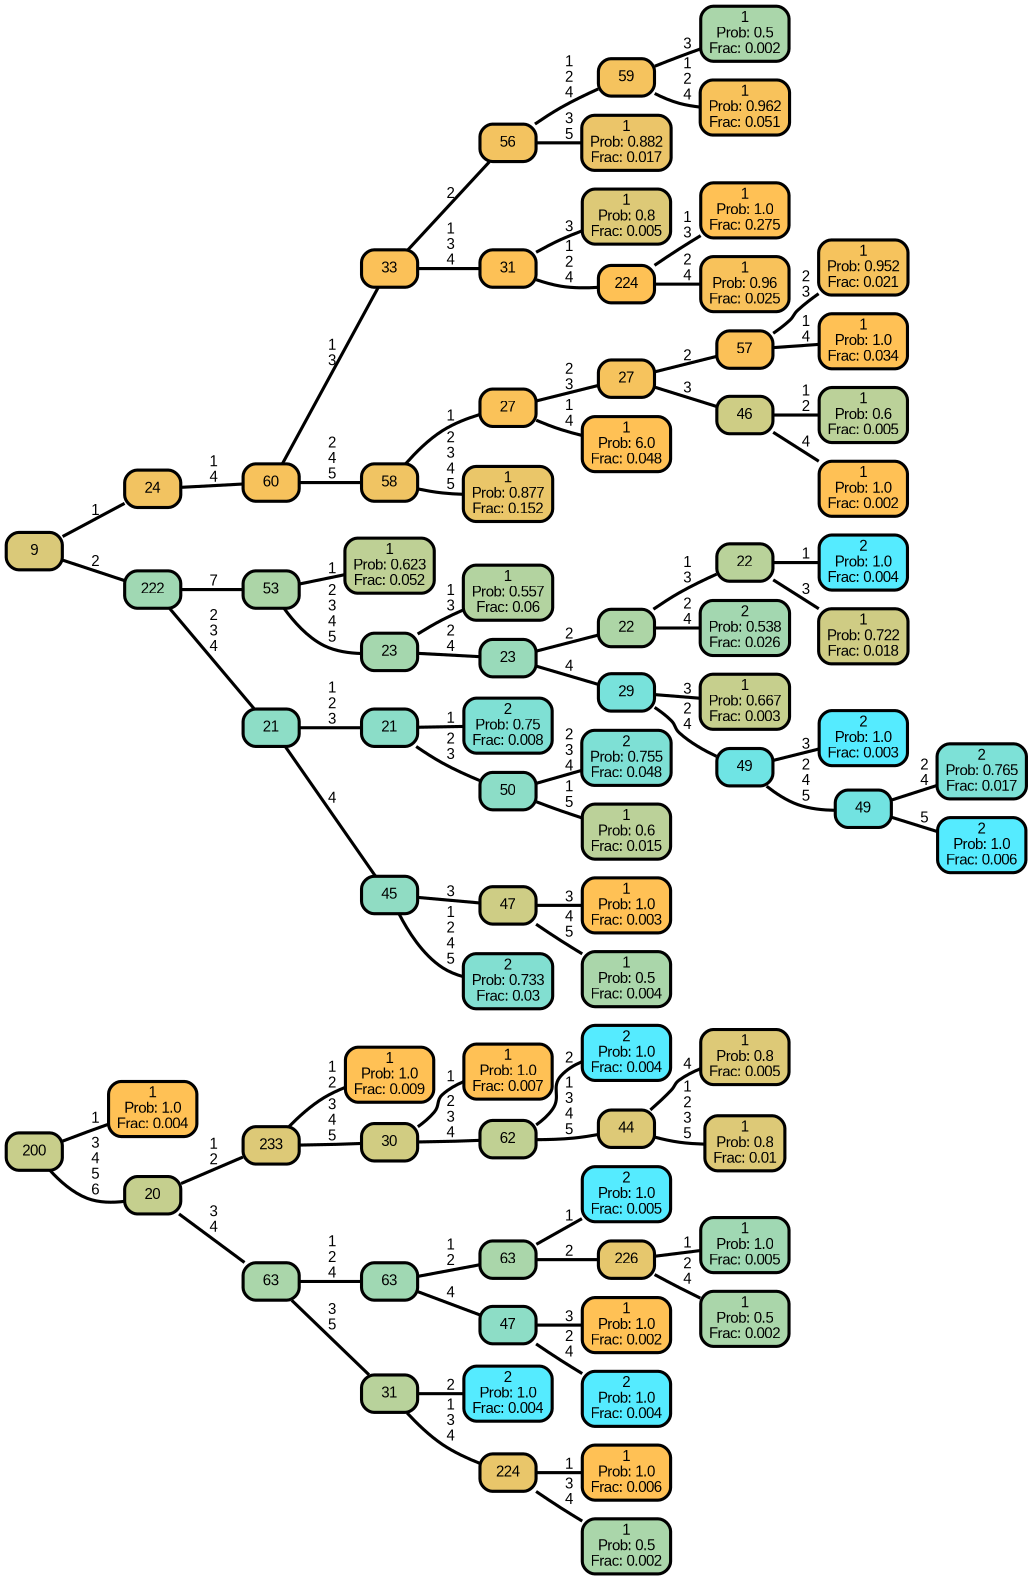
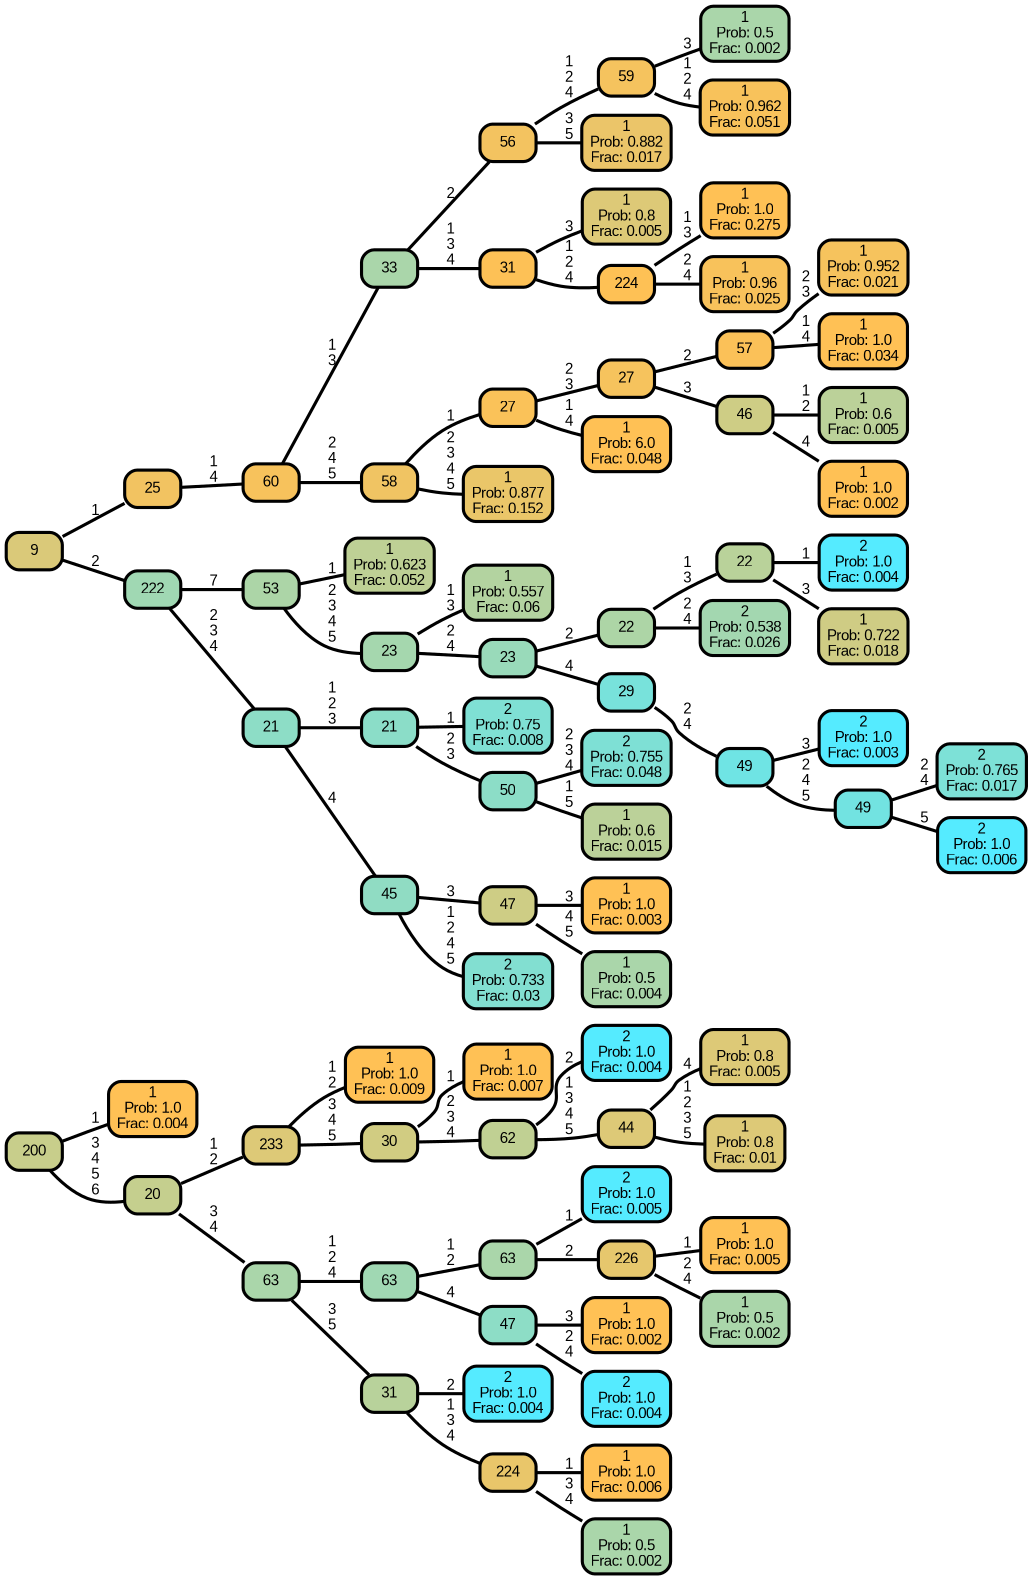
(390, 269) -> (390, 269)
(153, 489) -> (153, 489)
(745, 702) -> none
(745, 1245) -> (745, 1245)
